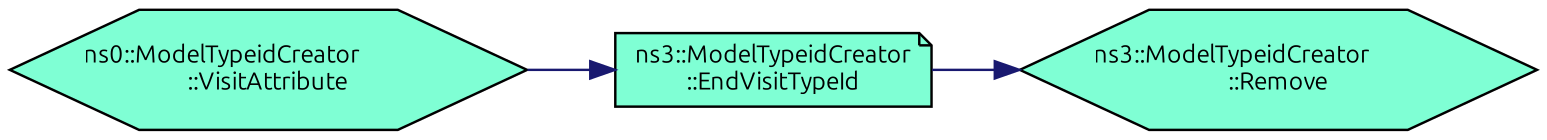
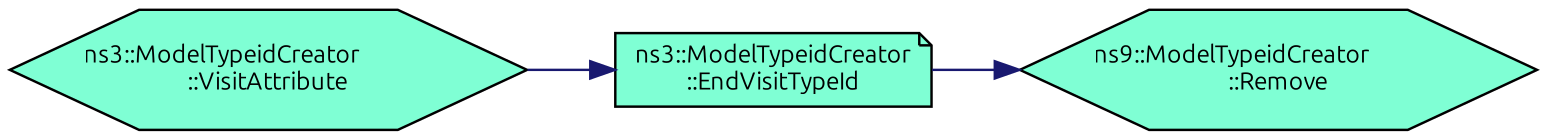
(268, 70) -> (268, 70)
(1278, 70) -> (1278, 70)
